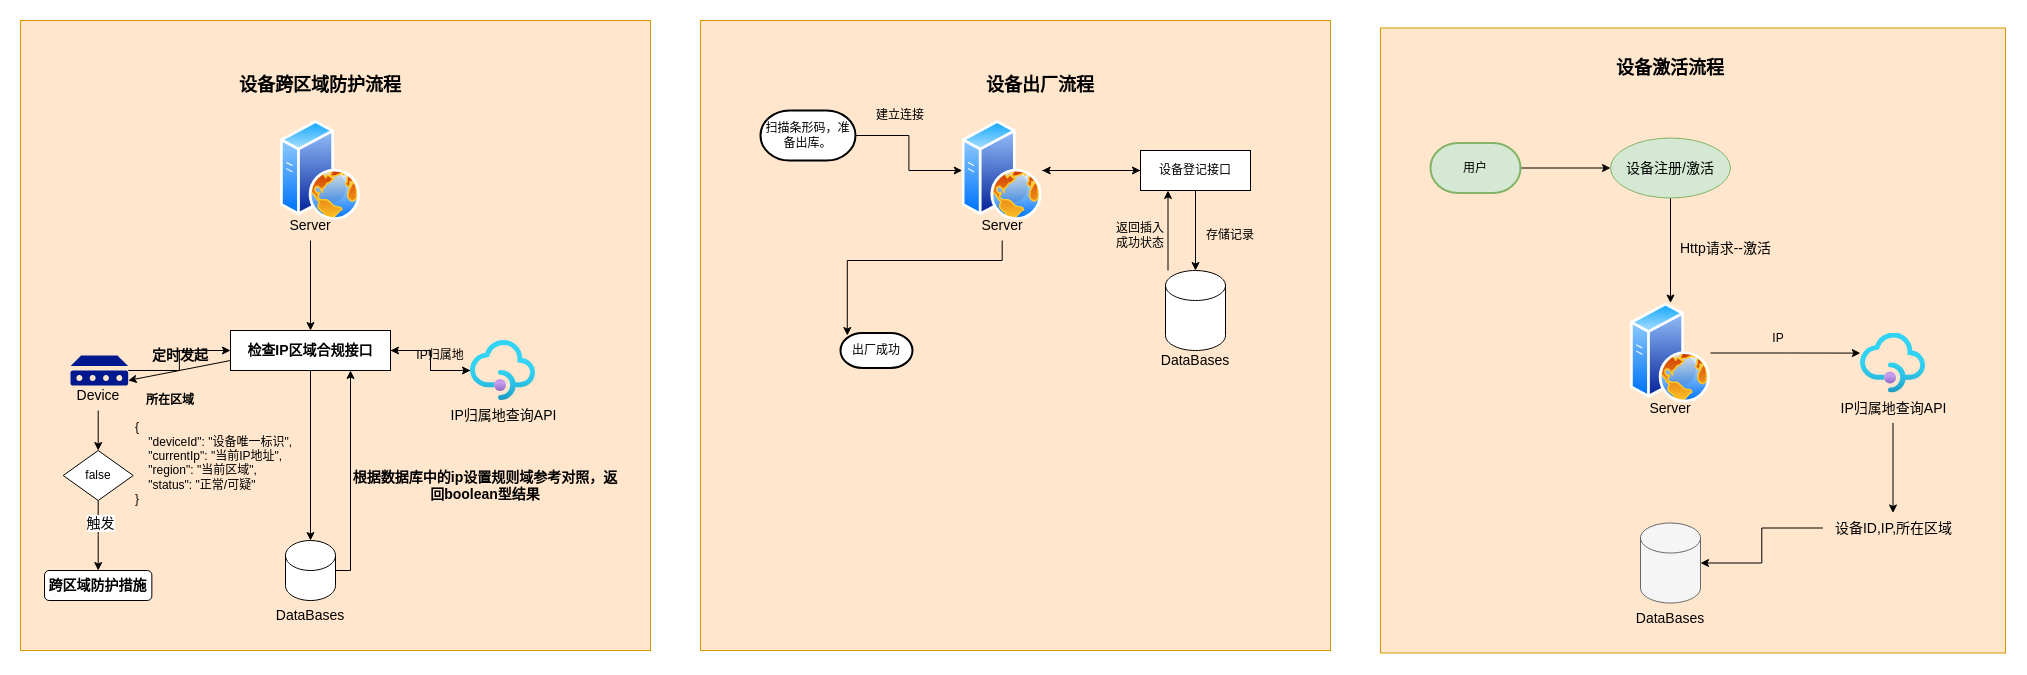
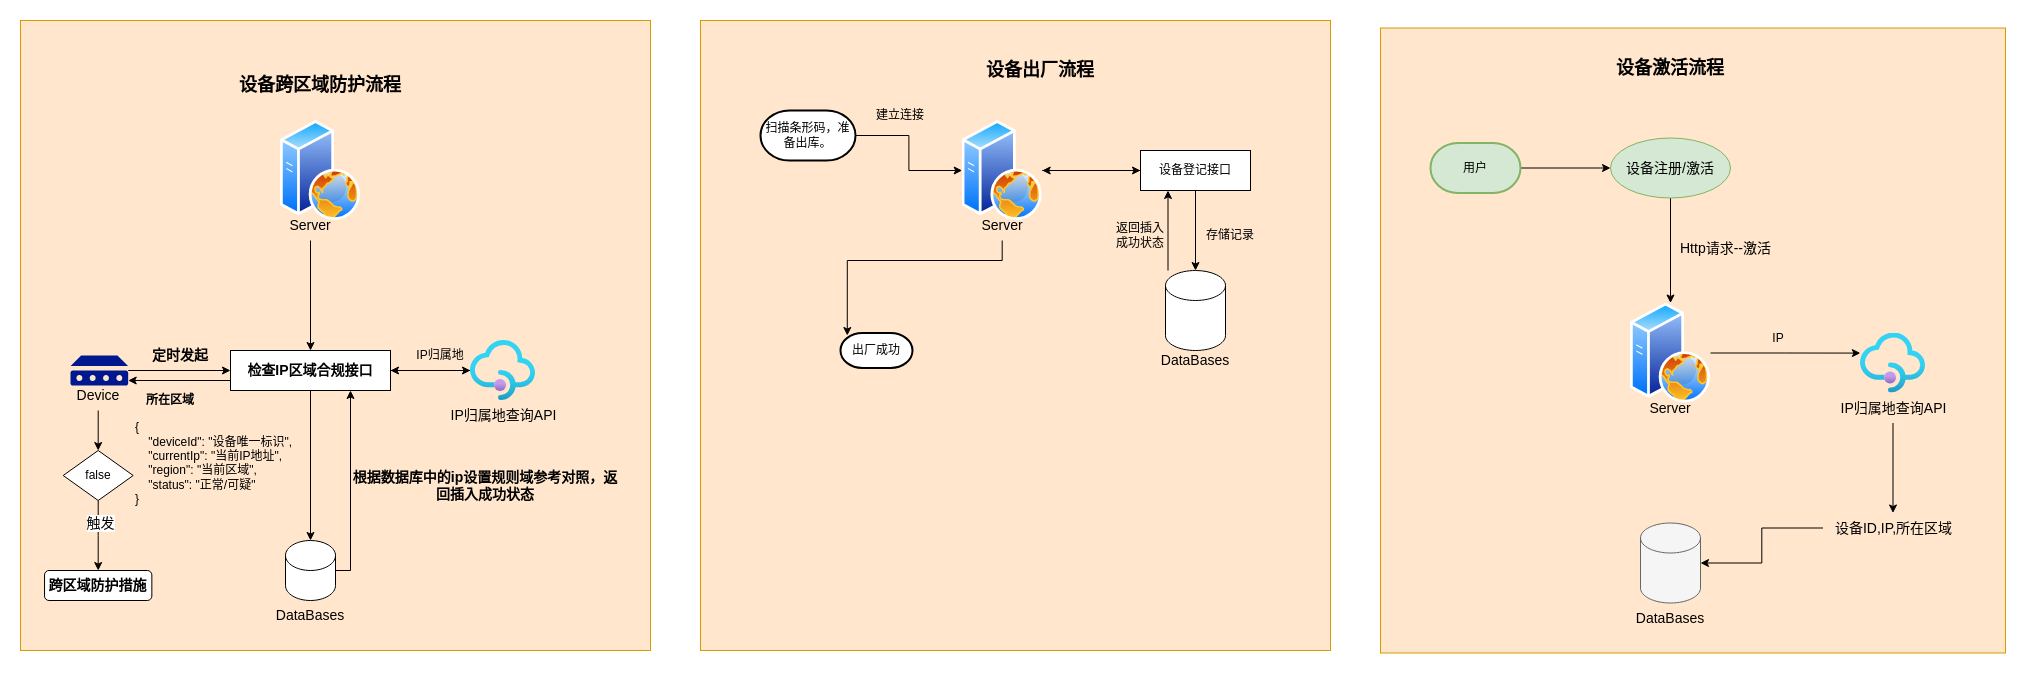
(1041, 86) -> (1041, 71)
(311, 351) -> (311, 371)
(486, 486) -> (486, 486)
